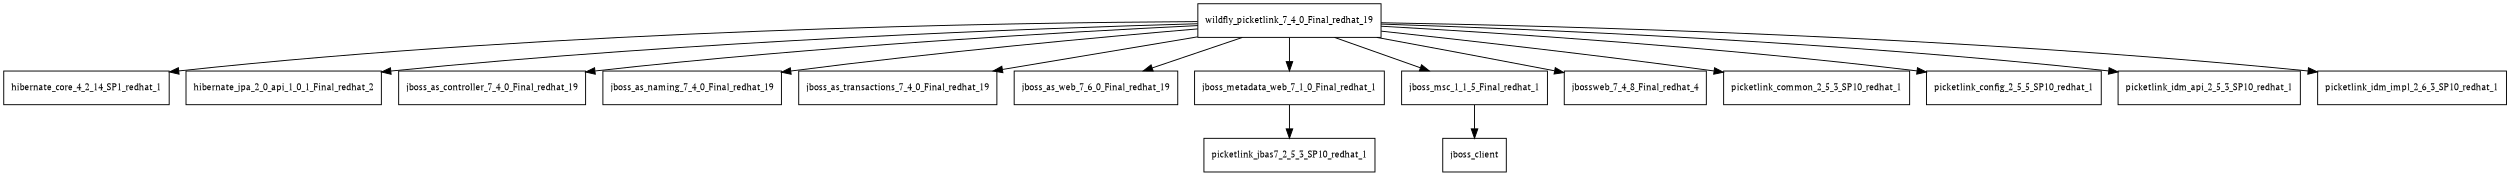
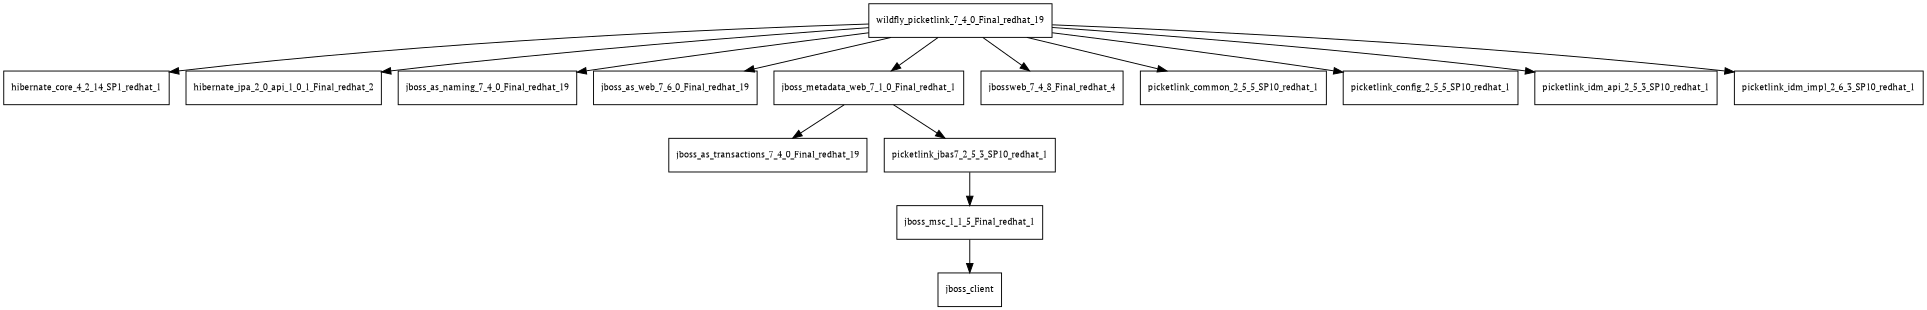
(1100, 53) -> (822, 119)
(1377, 53) -> (970, 184)
(492, 88) -> none
(1817, 88) -> (1233, 88)
